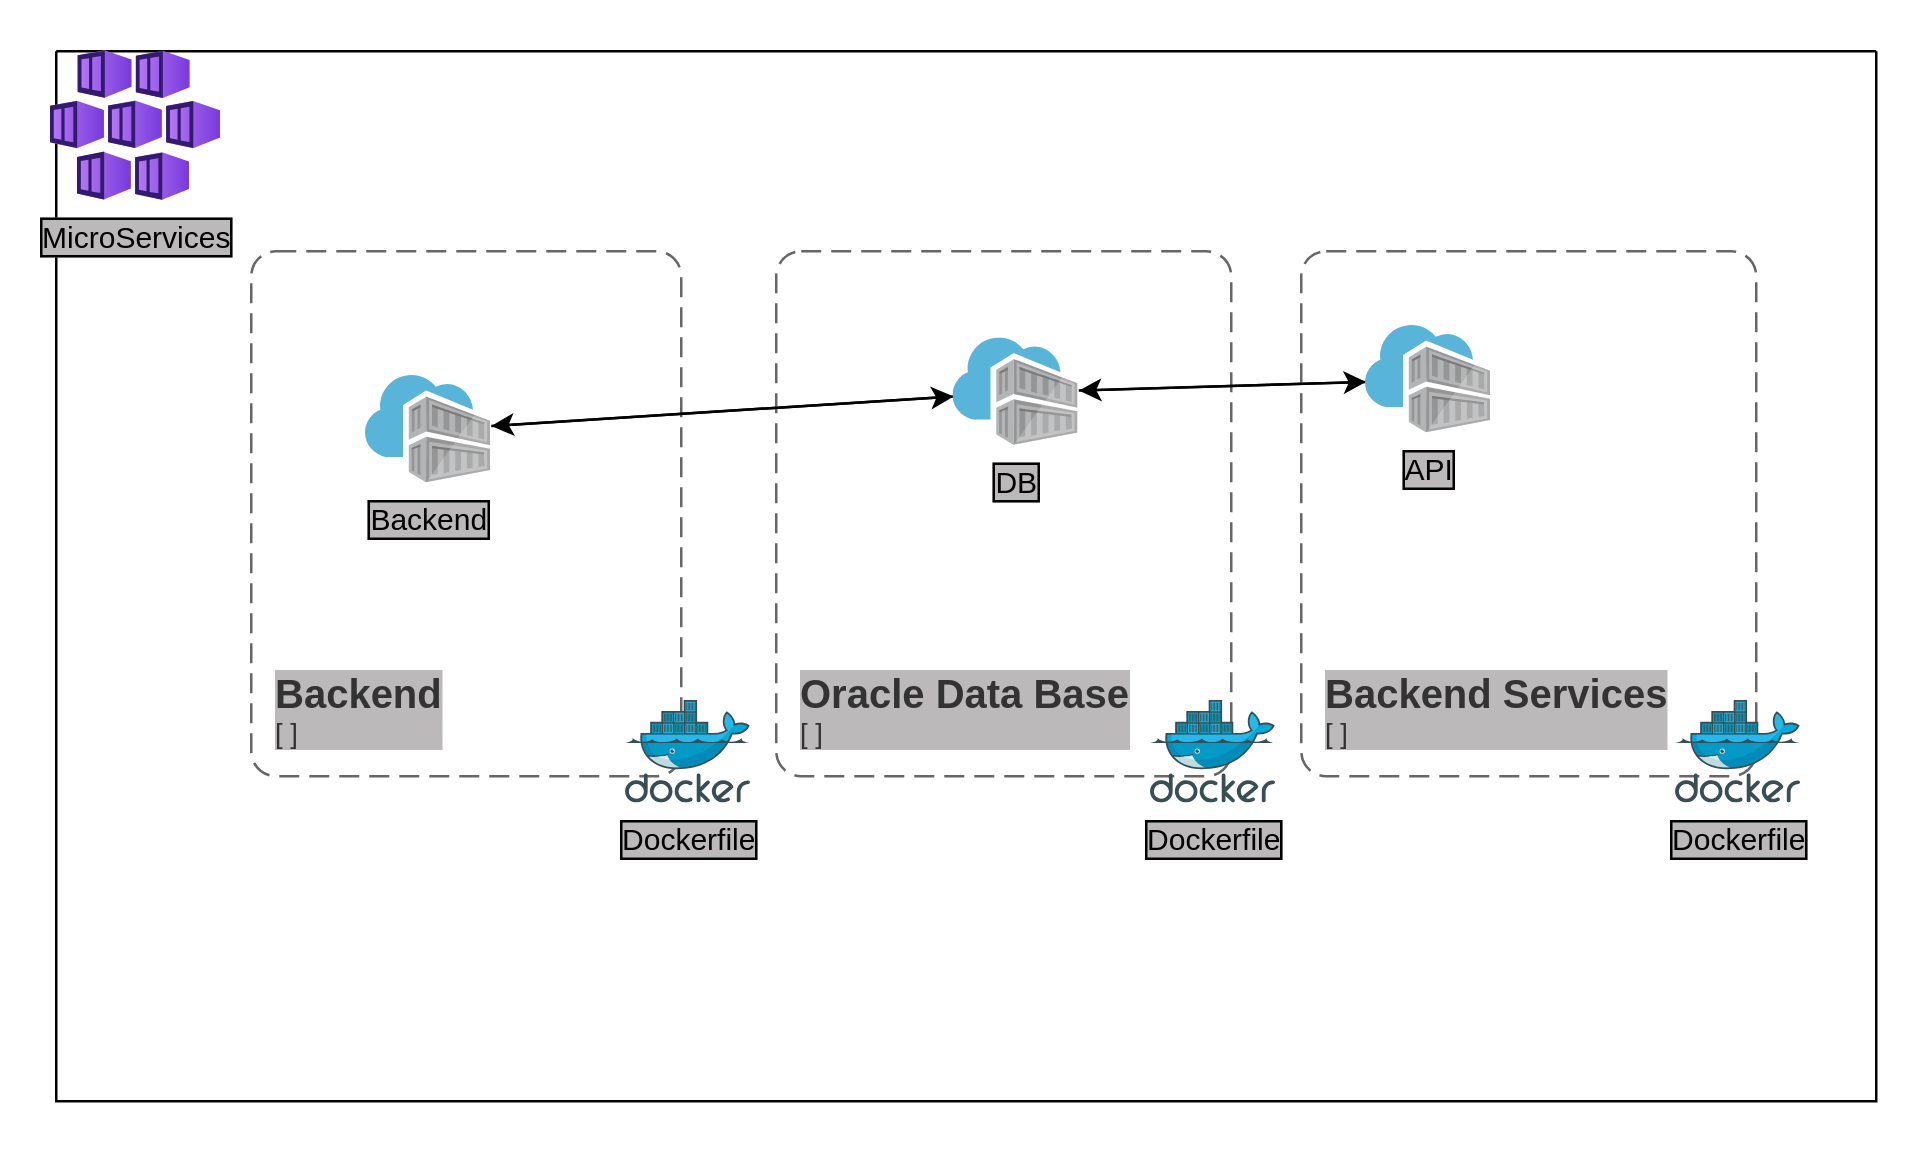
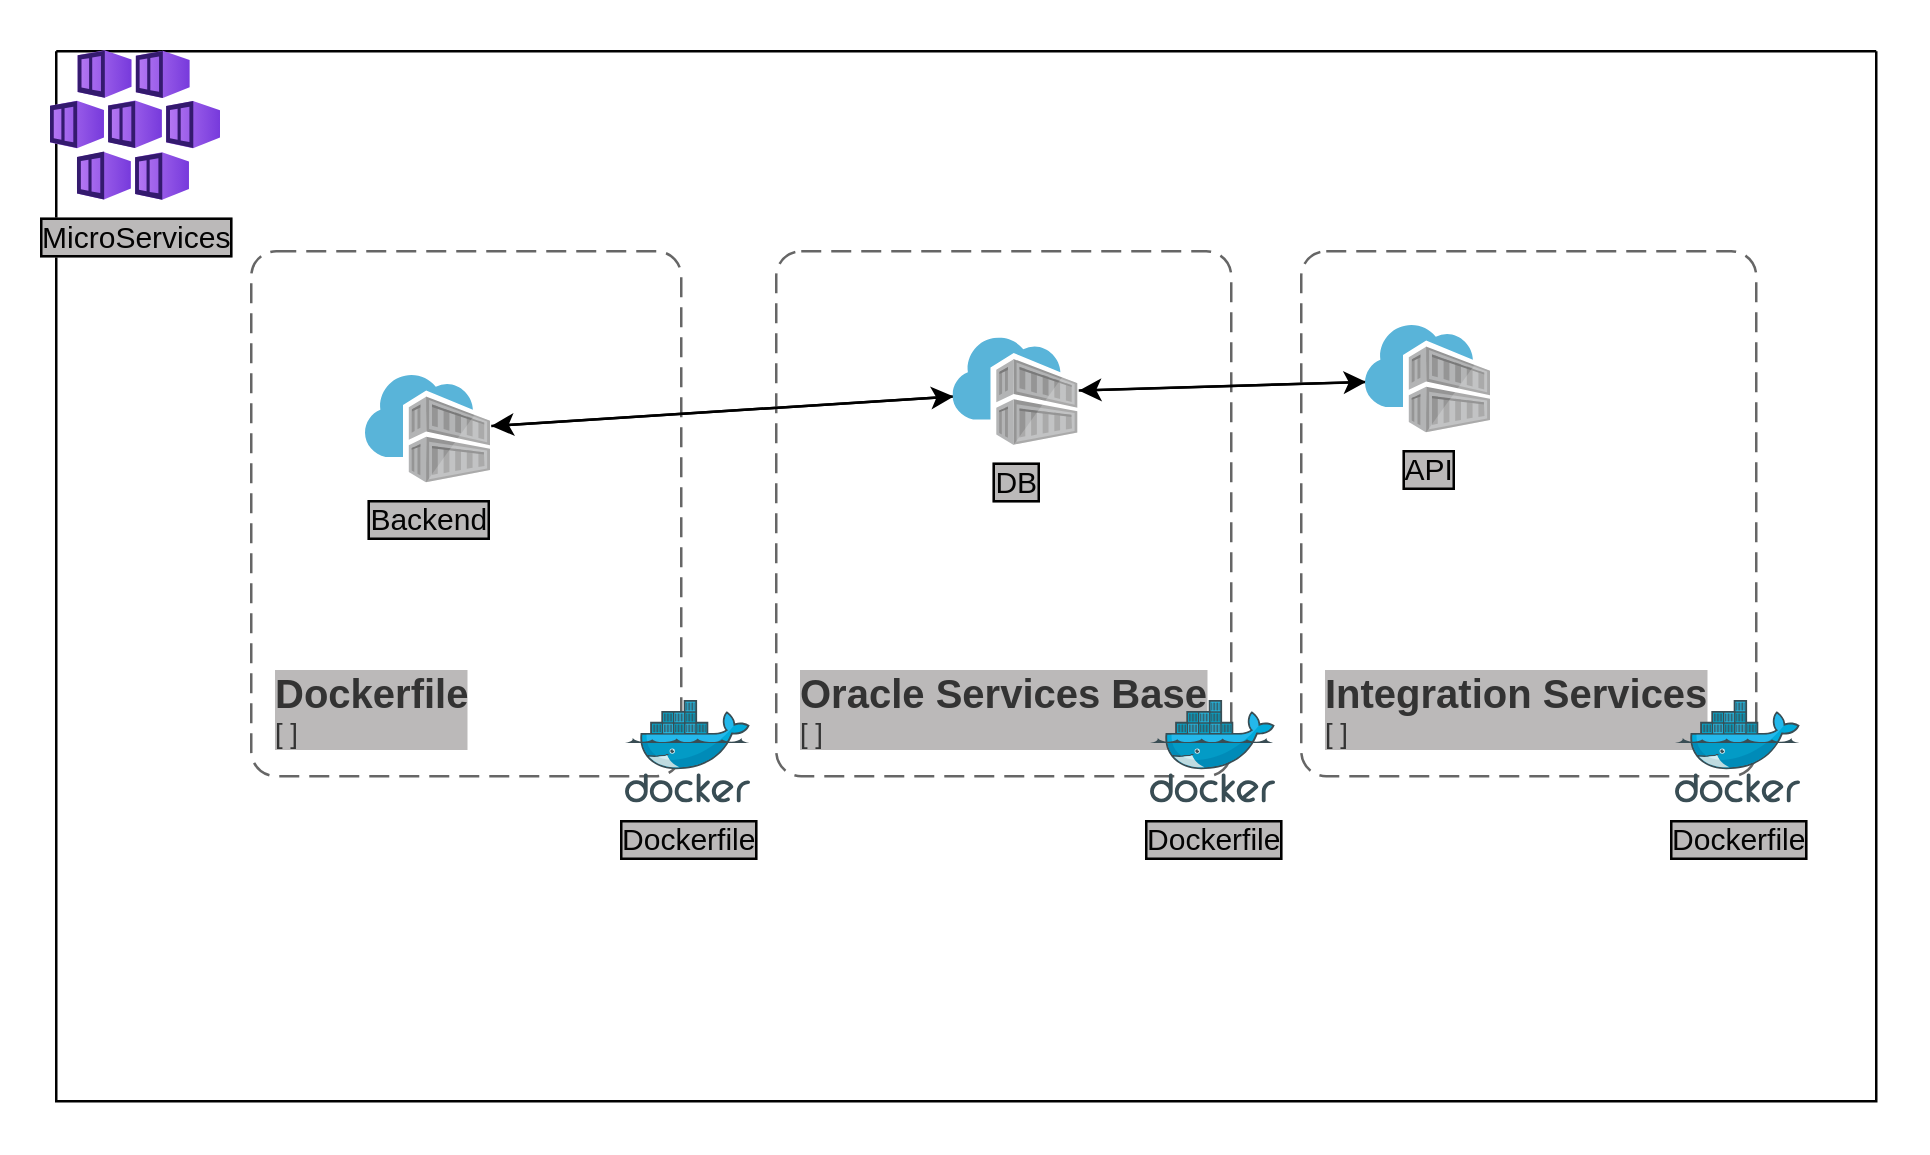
(330, 716) -> (346, 716)
(914, 716) -> (941, 716)
(1442, 716) -> (1470, 716)
